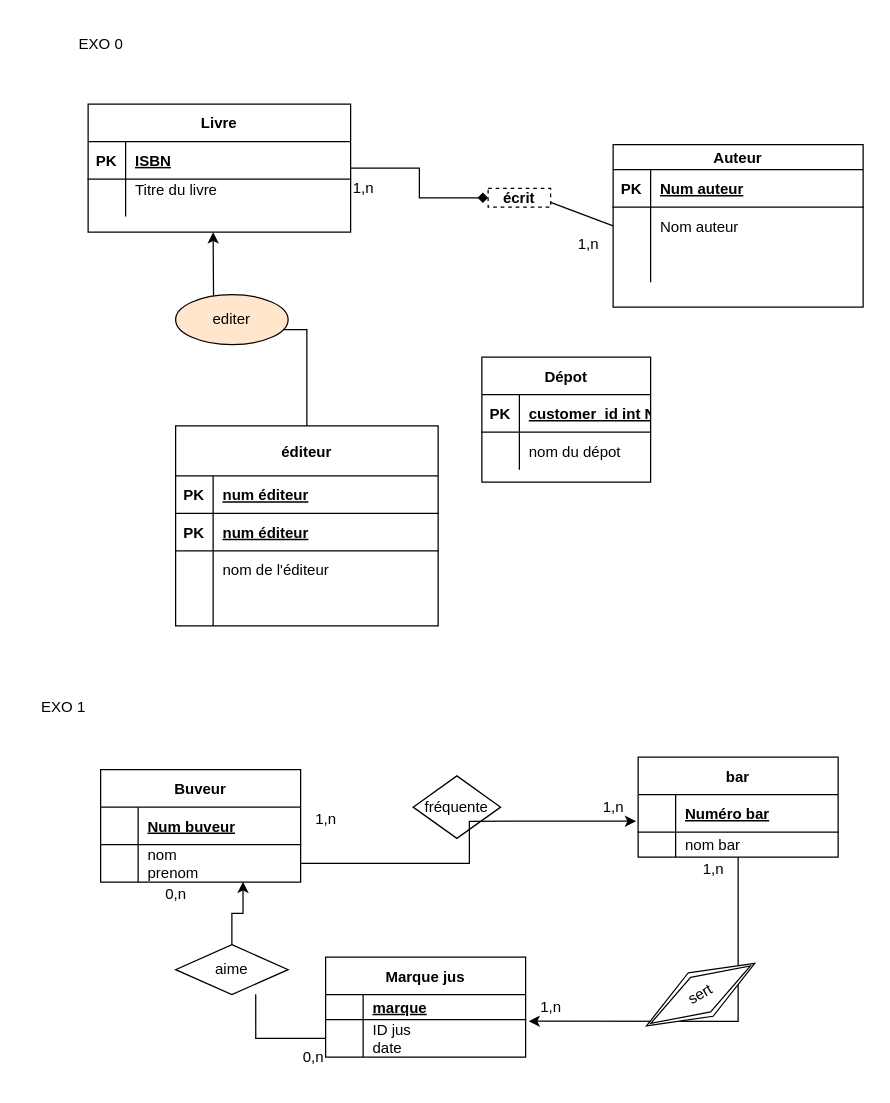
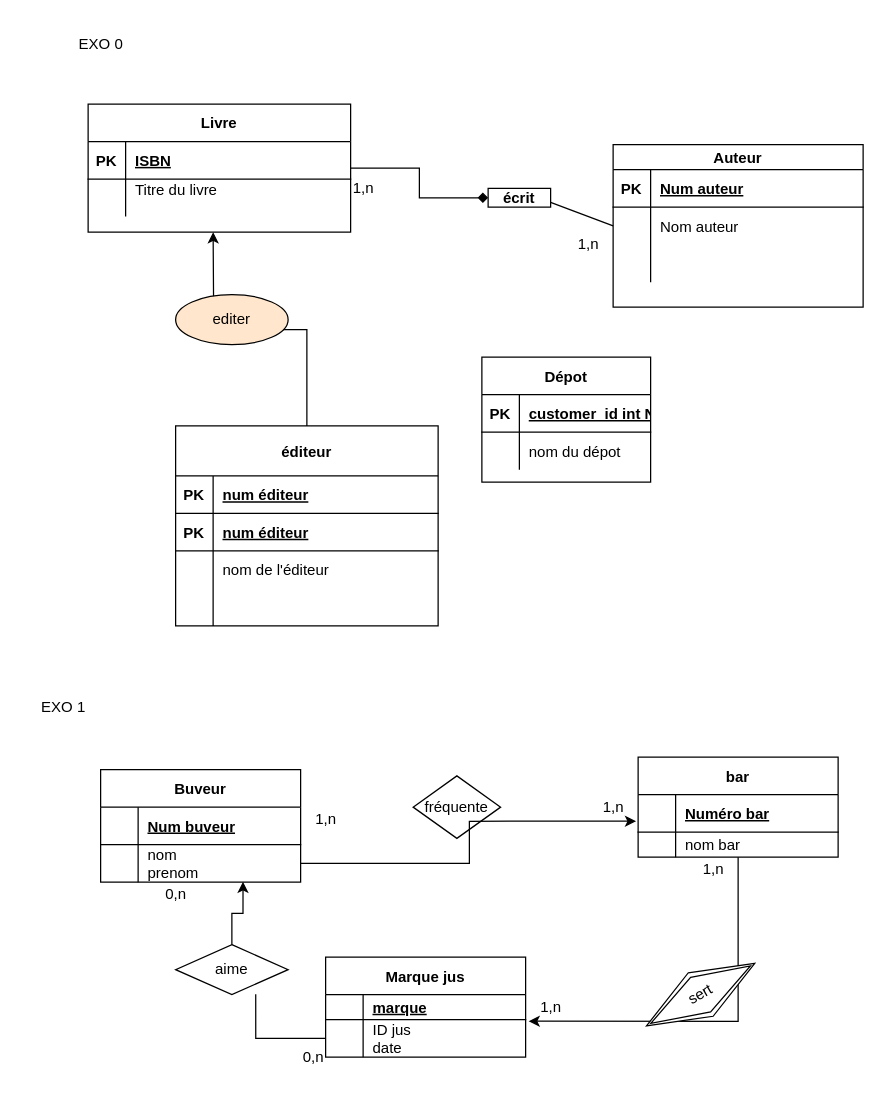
(519, 198) -> (519, 198)
